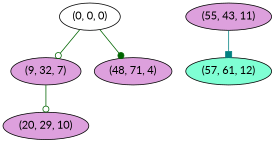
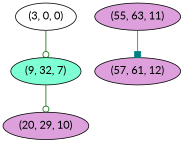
(90, 17) -> (46, 17)
(229, 17) -> (138, 17)
(46, 71) -> (46, 71)
(133, 71) -> none
(229, 71) -> (138, 71)
